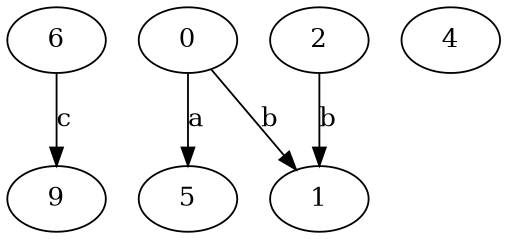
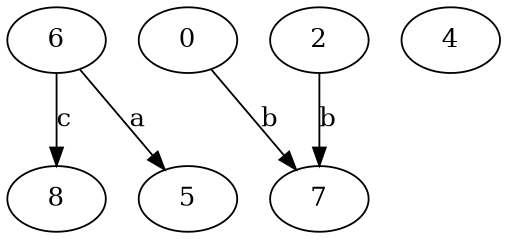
(188, 110) -> (116, 113)
(57, 199) -> (57, 199)
(319, 199) -> (319, 199)
